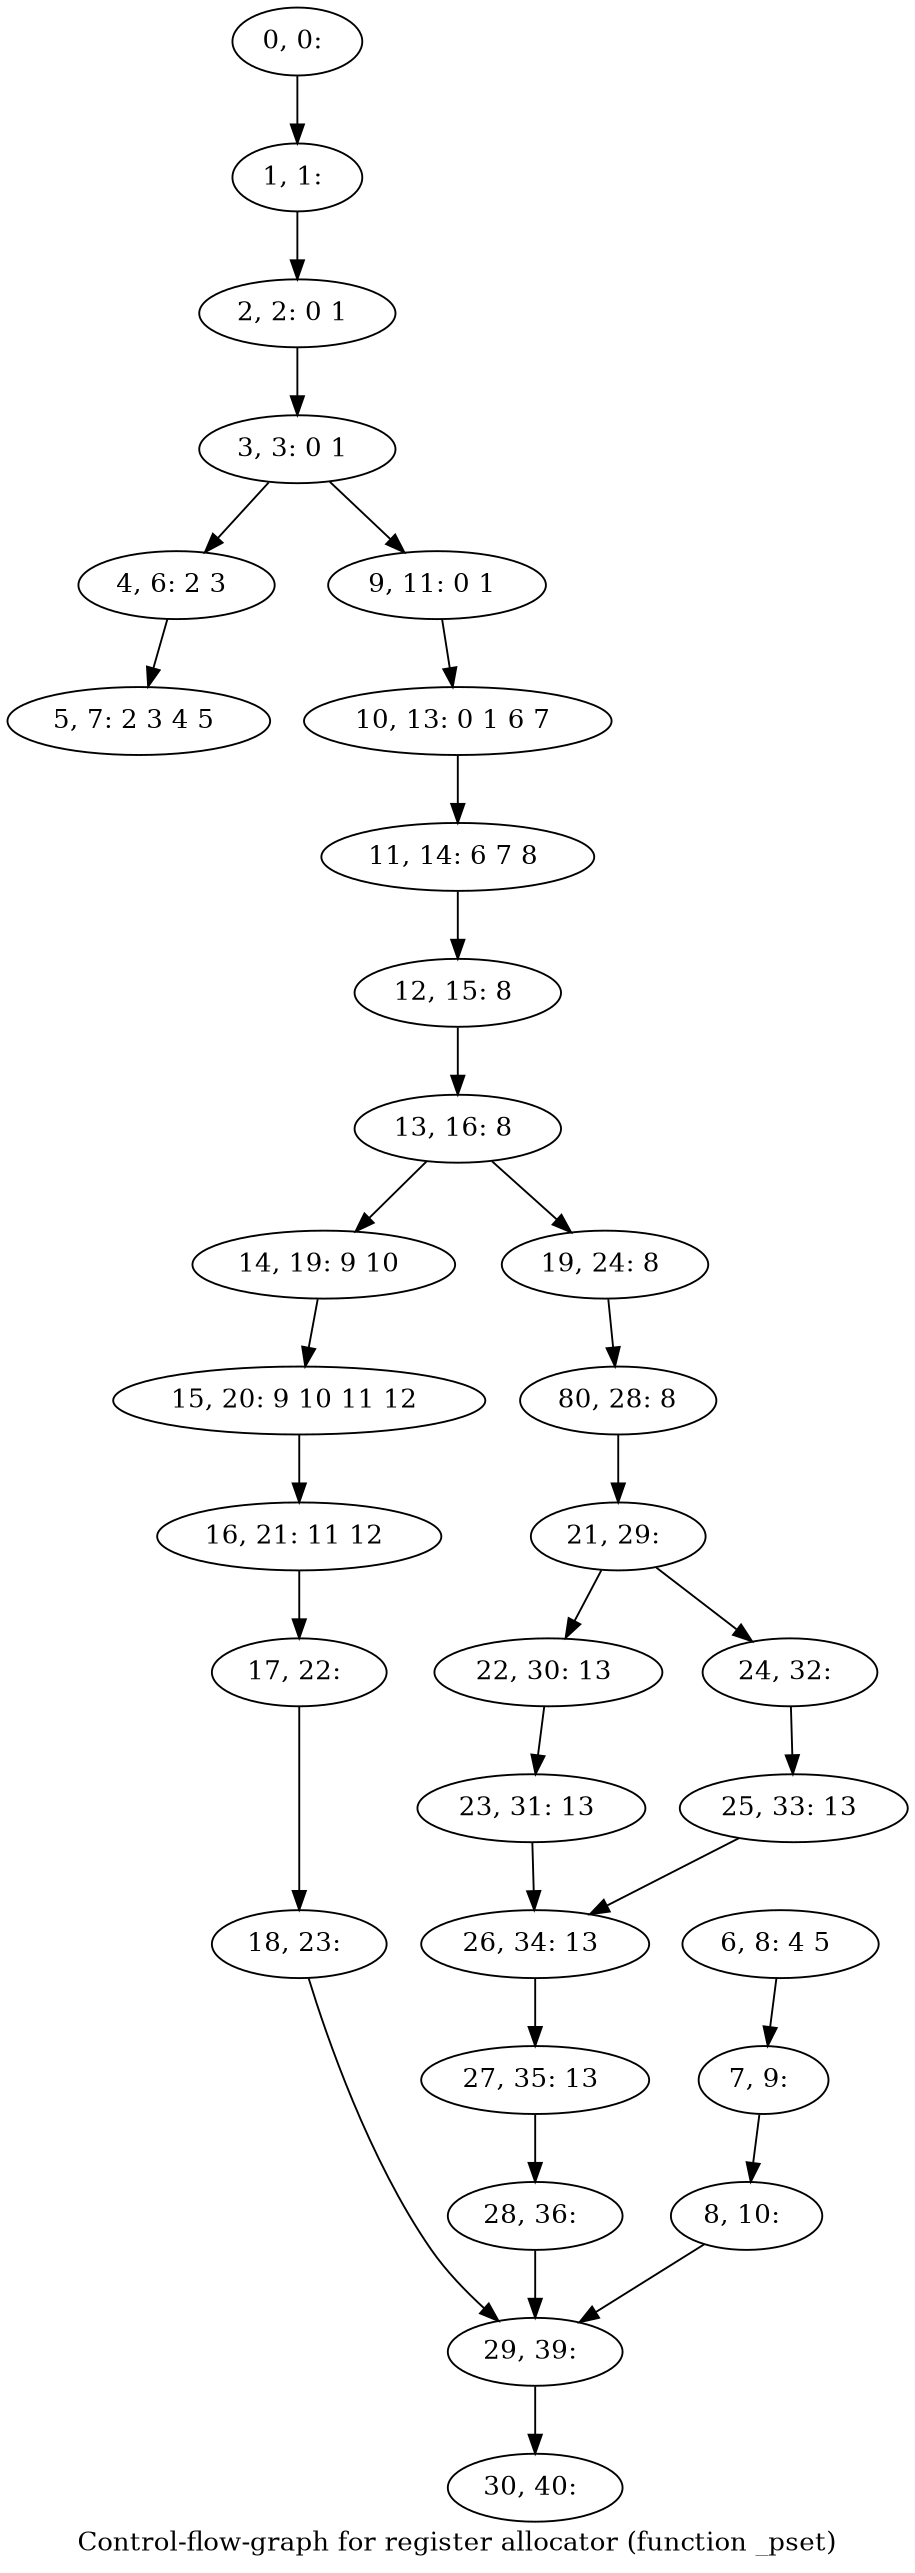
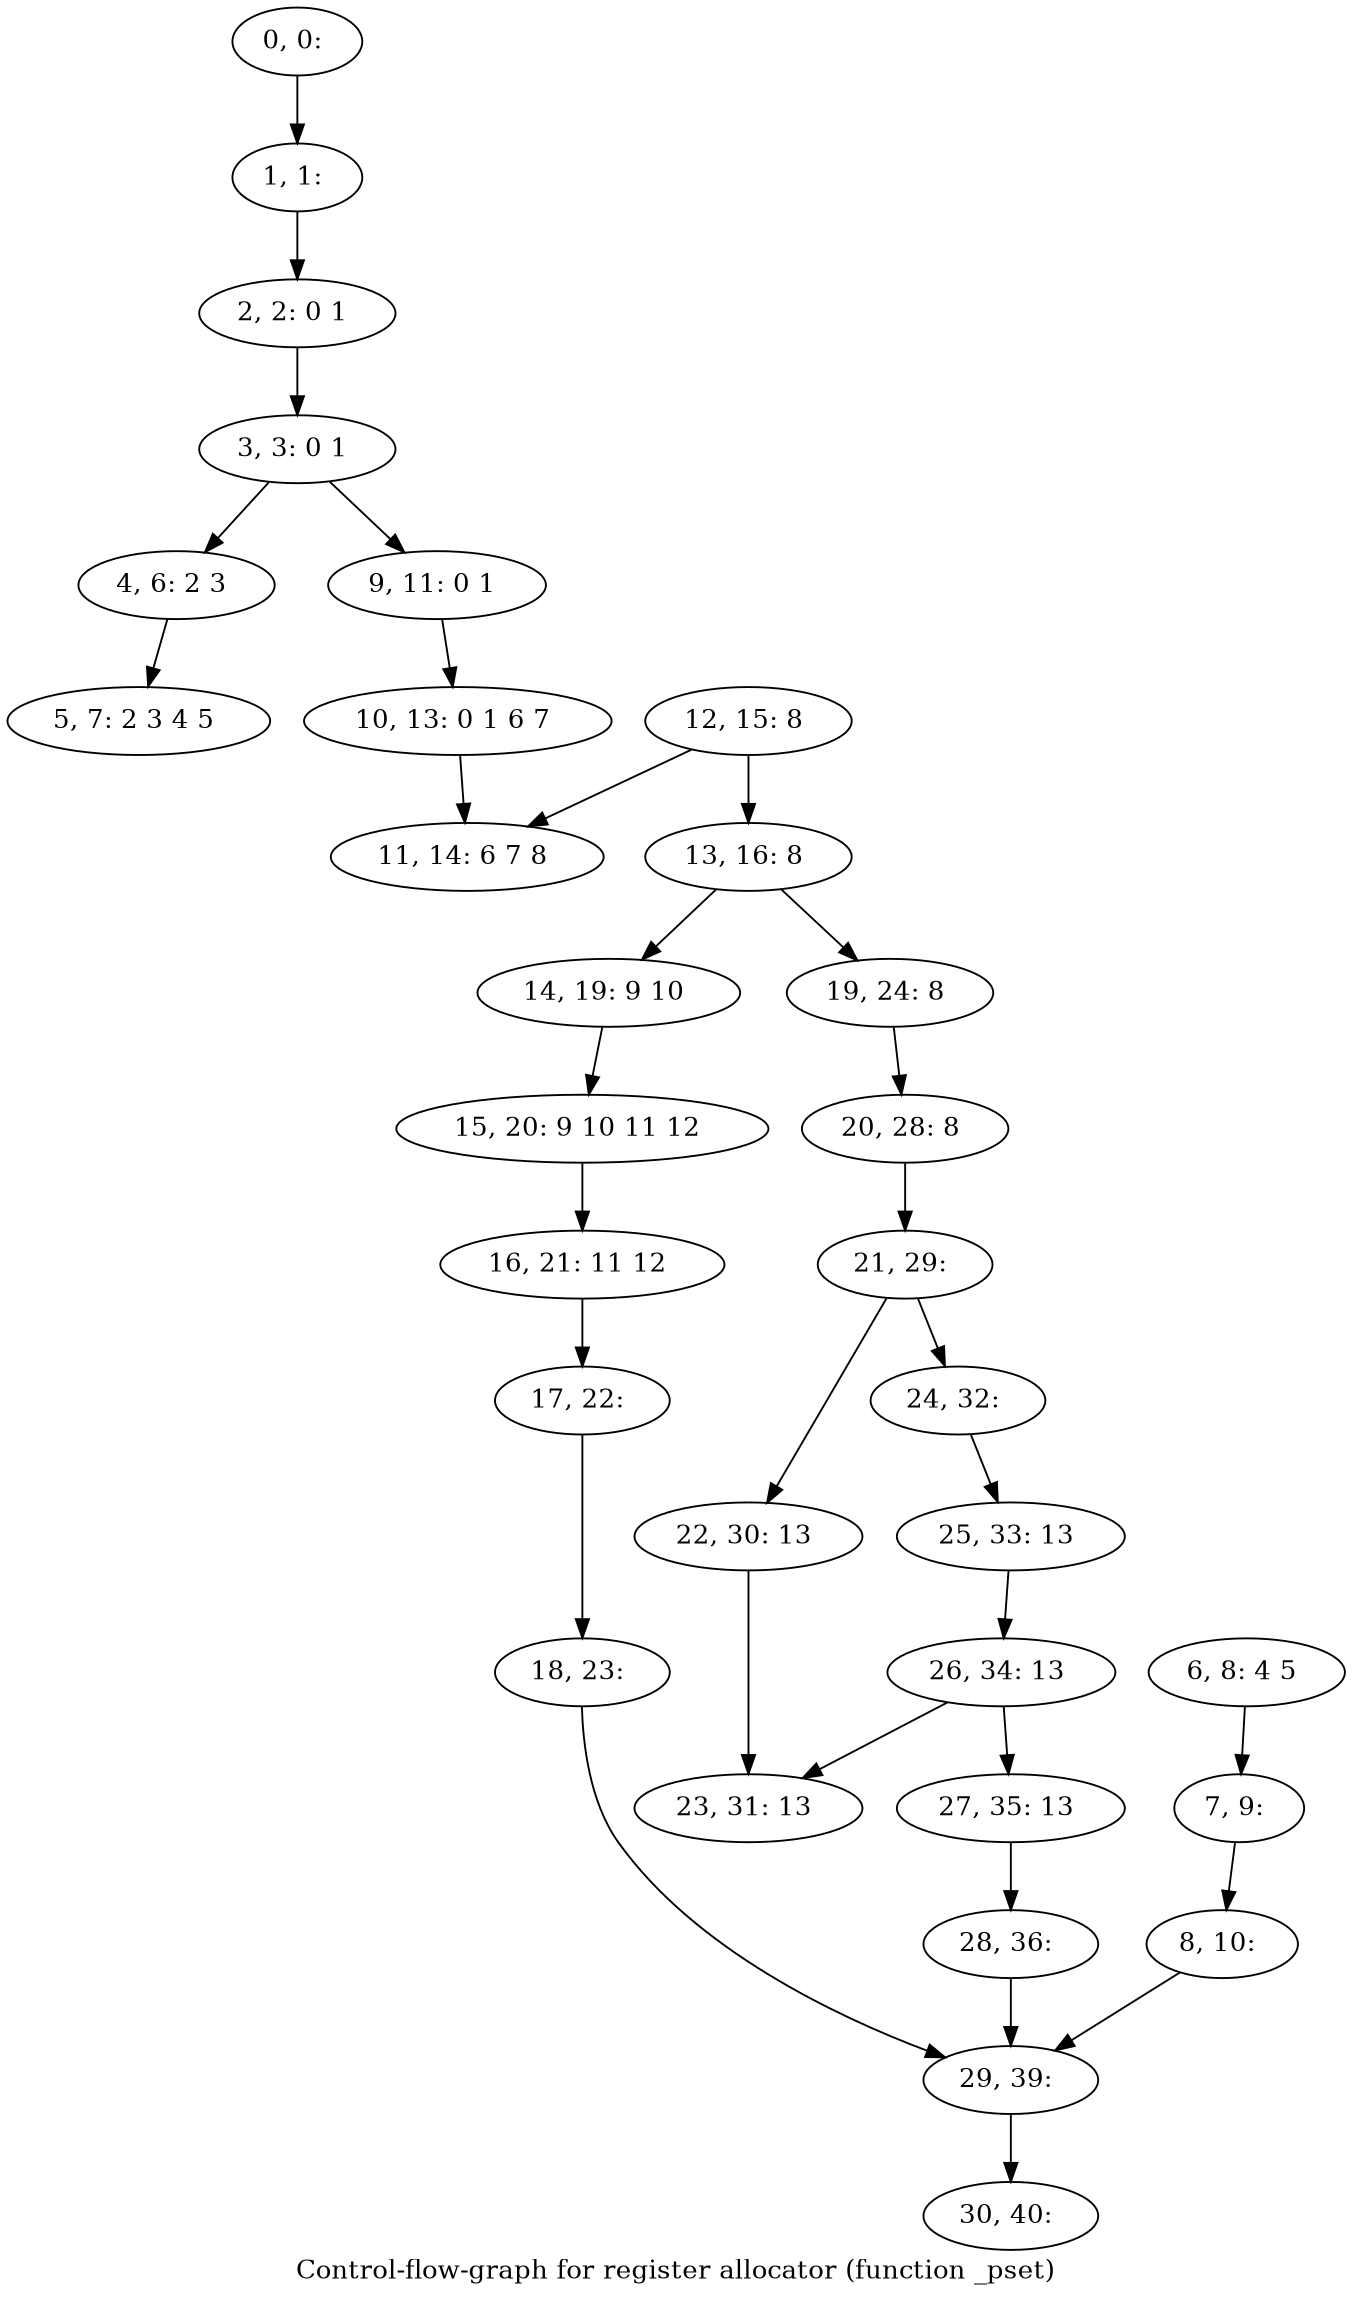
(458, 916) -> (618, 784)
(618, 1401) -> (905, 1129)
(533, 1867) -> (884, 1736)
